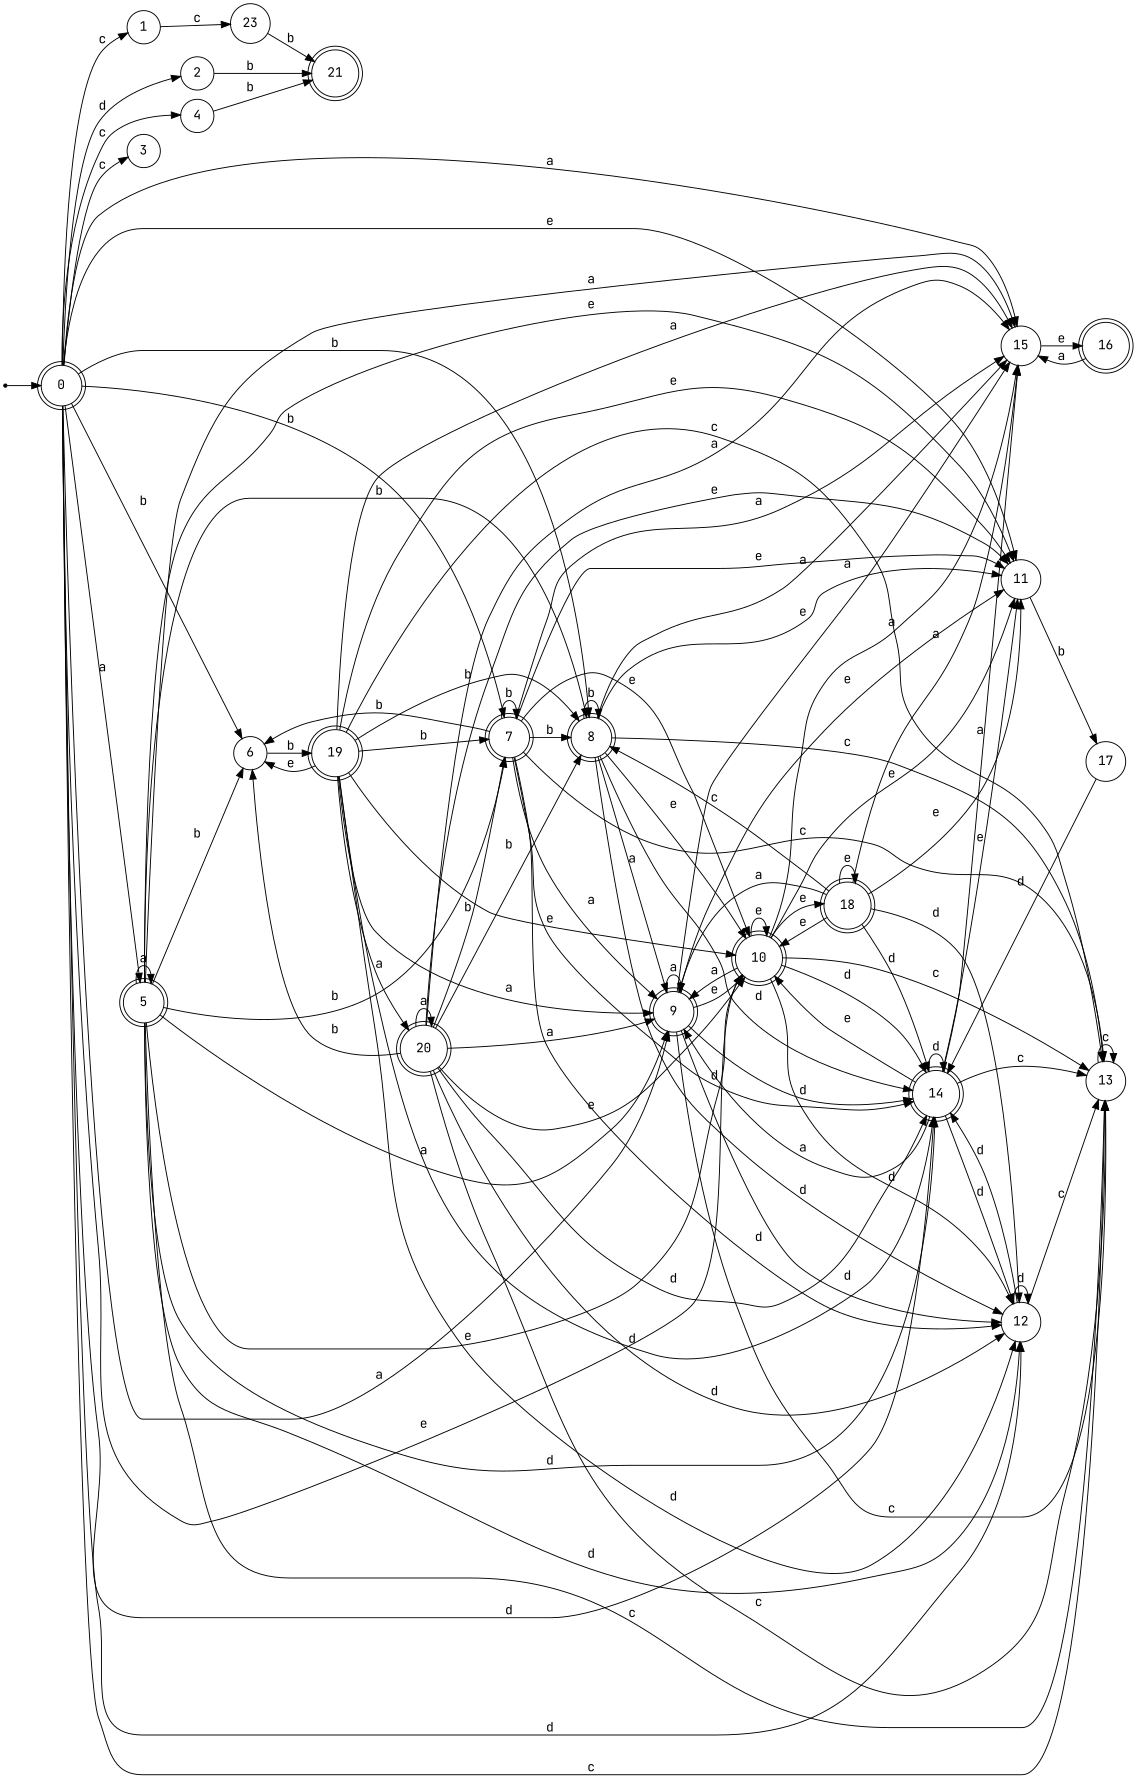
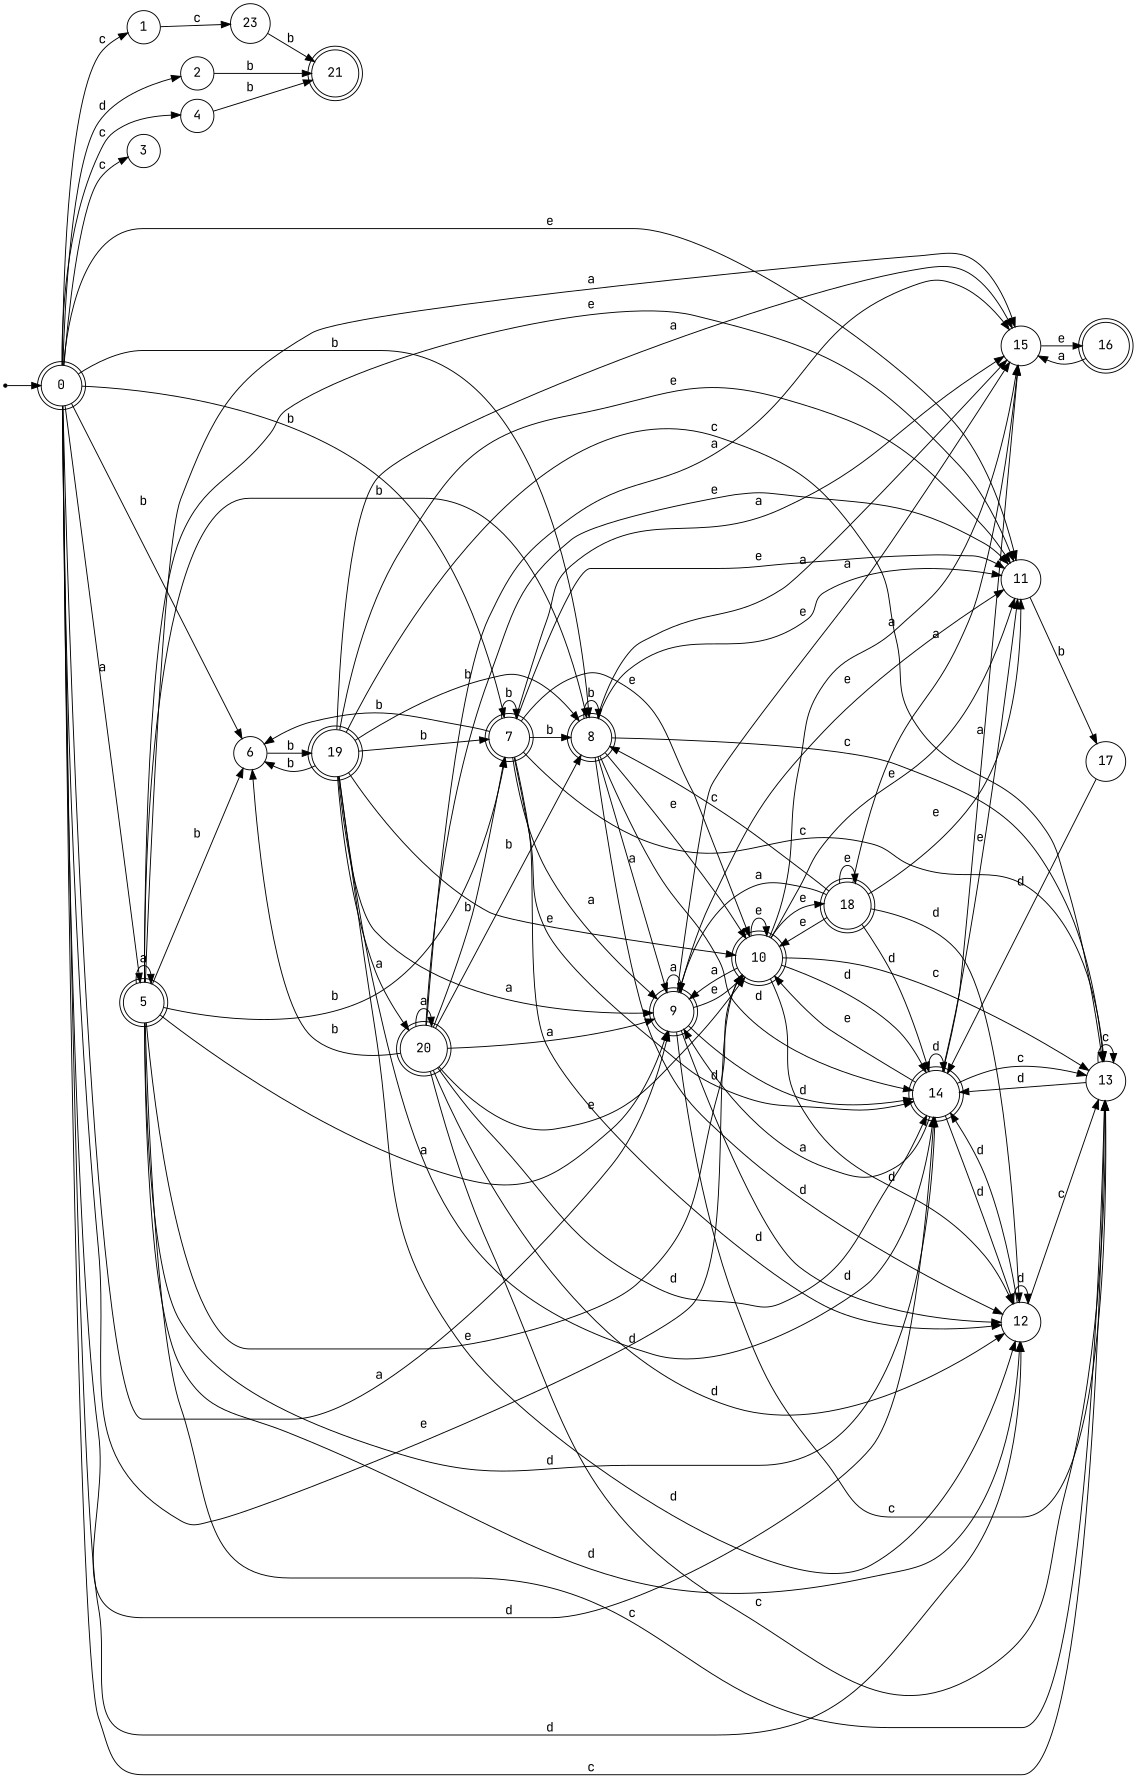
(499, 164) -> none
(291, 764) -> (291, 764)
none -> (1028, 1087)
